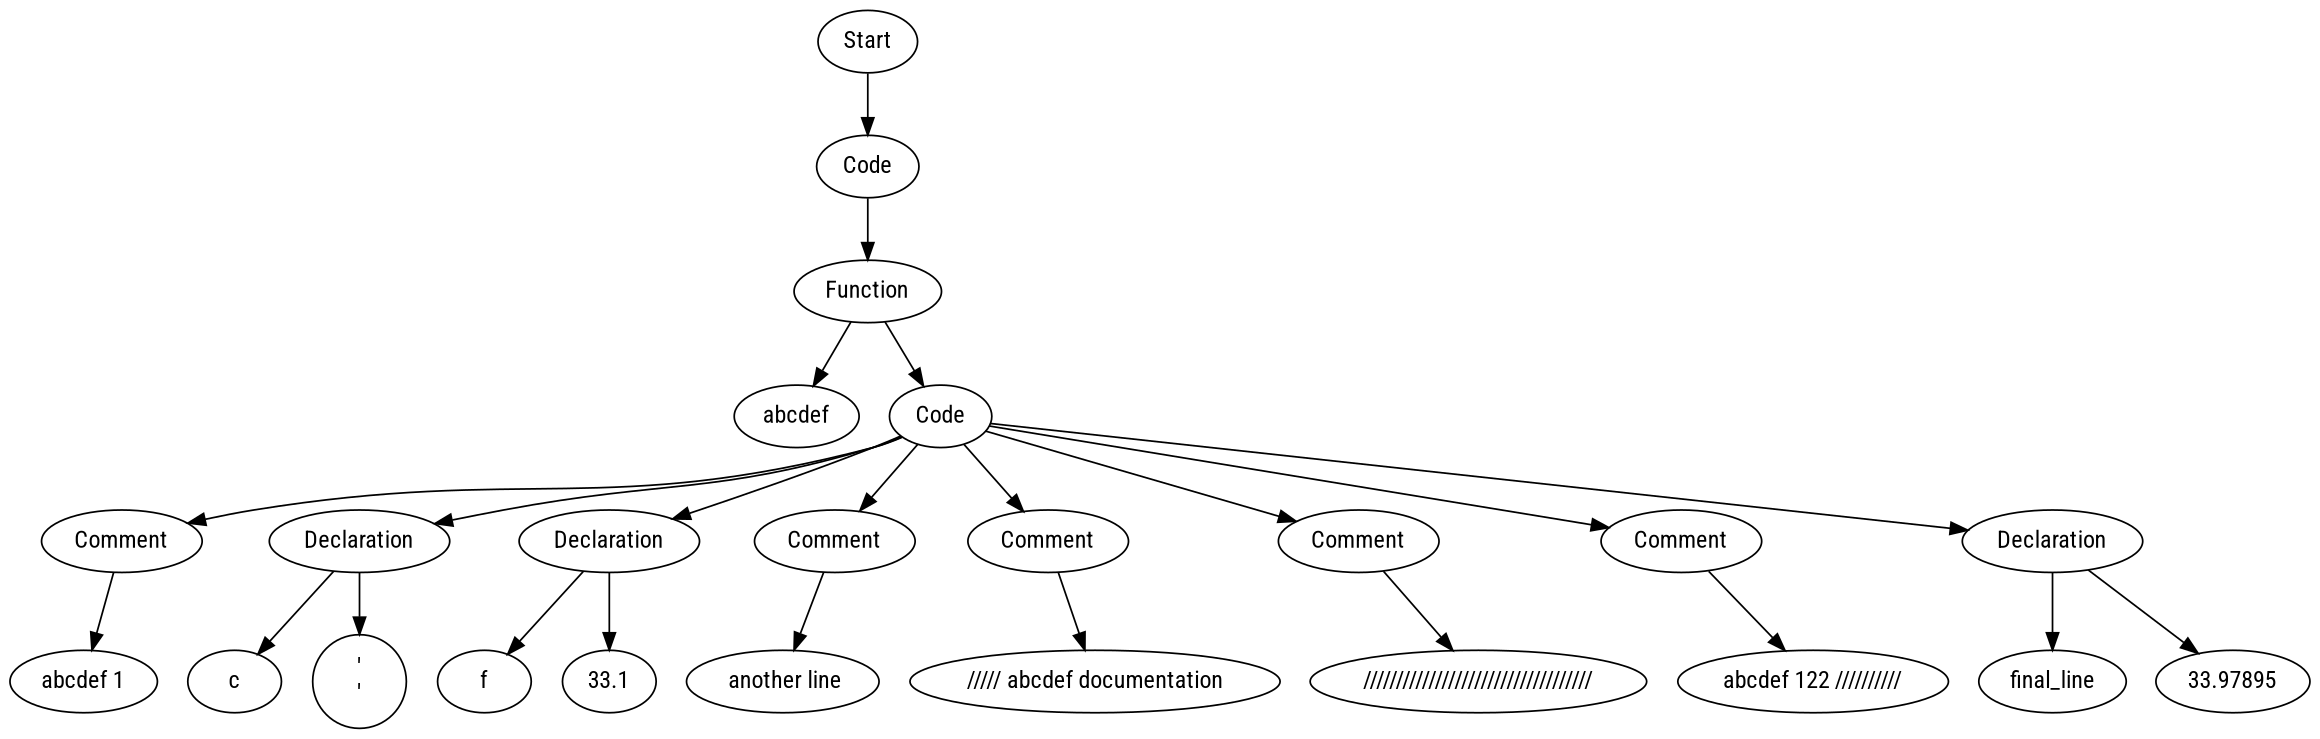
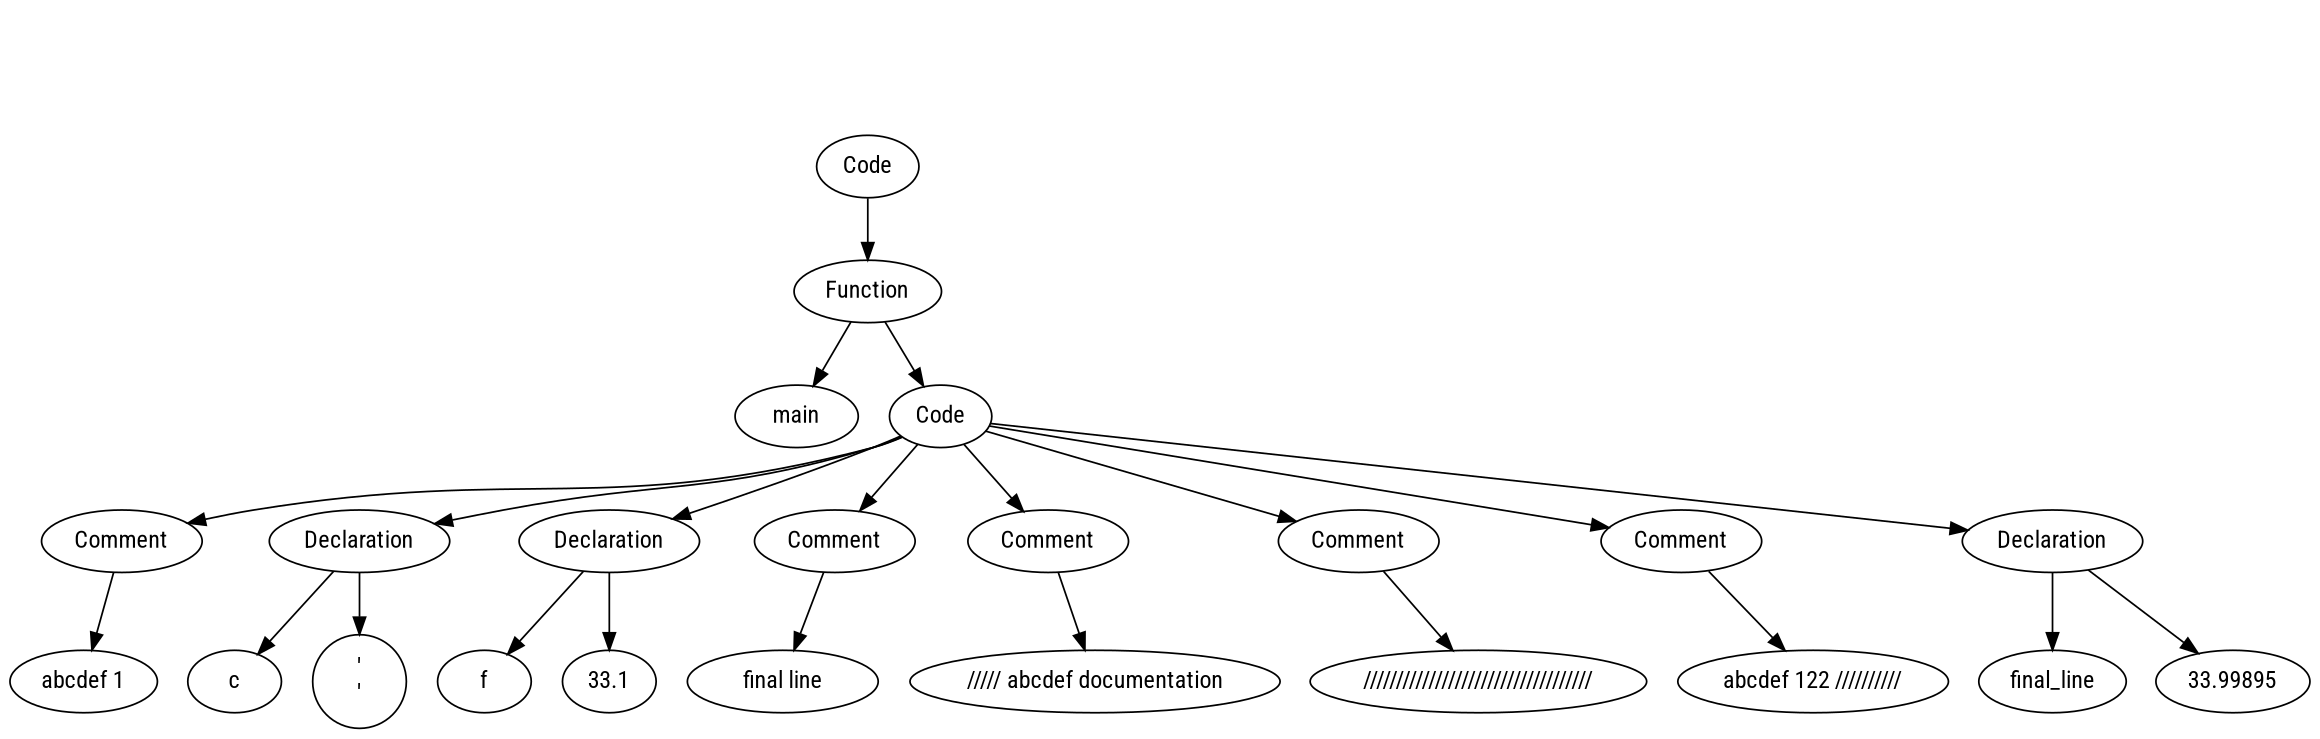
(868, 42) -> none
(797, 416) -> (797, 416)
(783, 682) -> (783, 682)
(2233, 682) -> (2233, 682)
